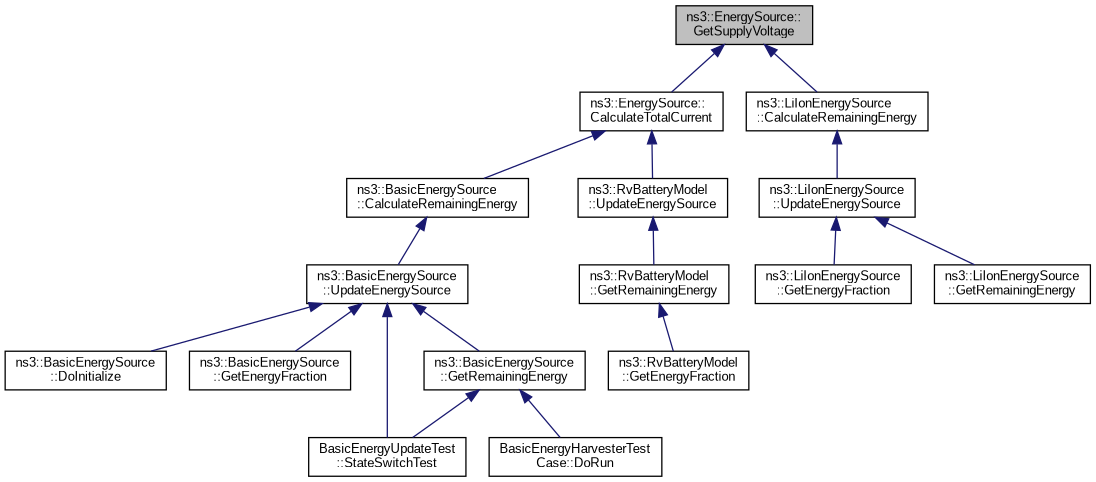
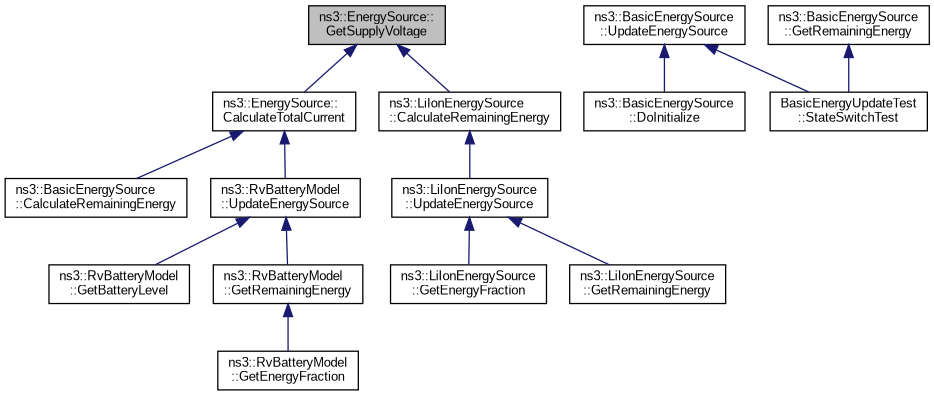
(409, 247) -> none
none -> (119, 284)
(451, 331) -> none
(270, 371) -> none
(575, 457) -> none
